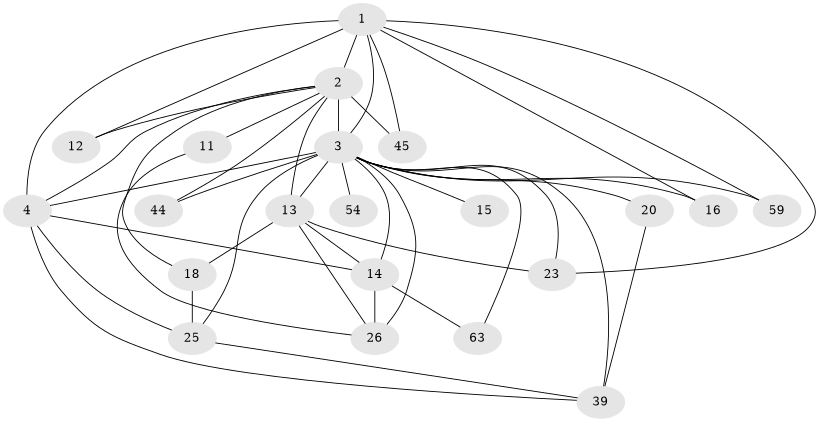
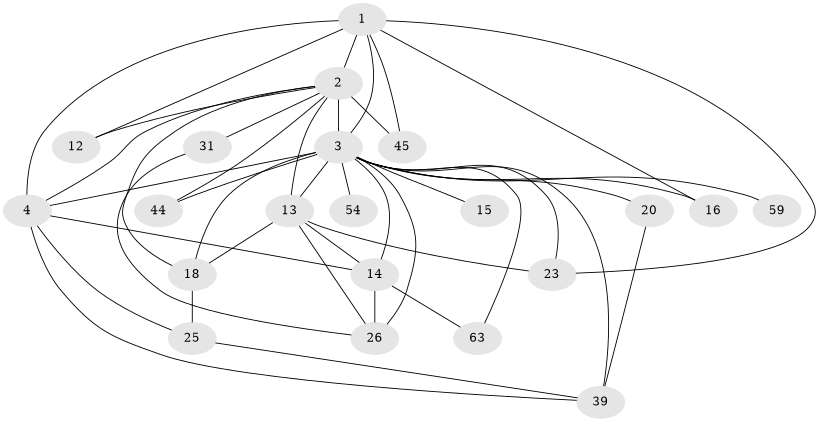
(575, 105) -> none
(207, 147) -> (207, 147)
(241, 225) -> (238, 187)
